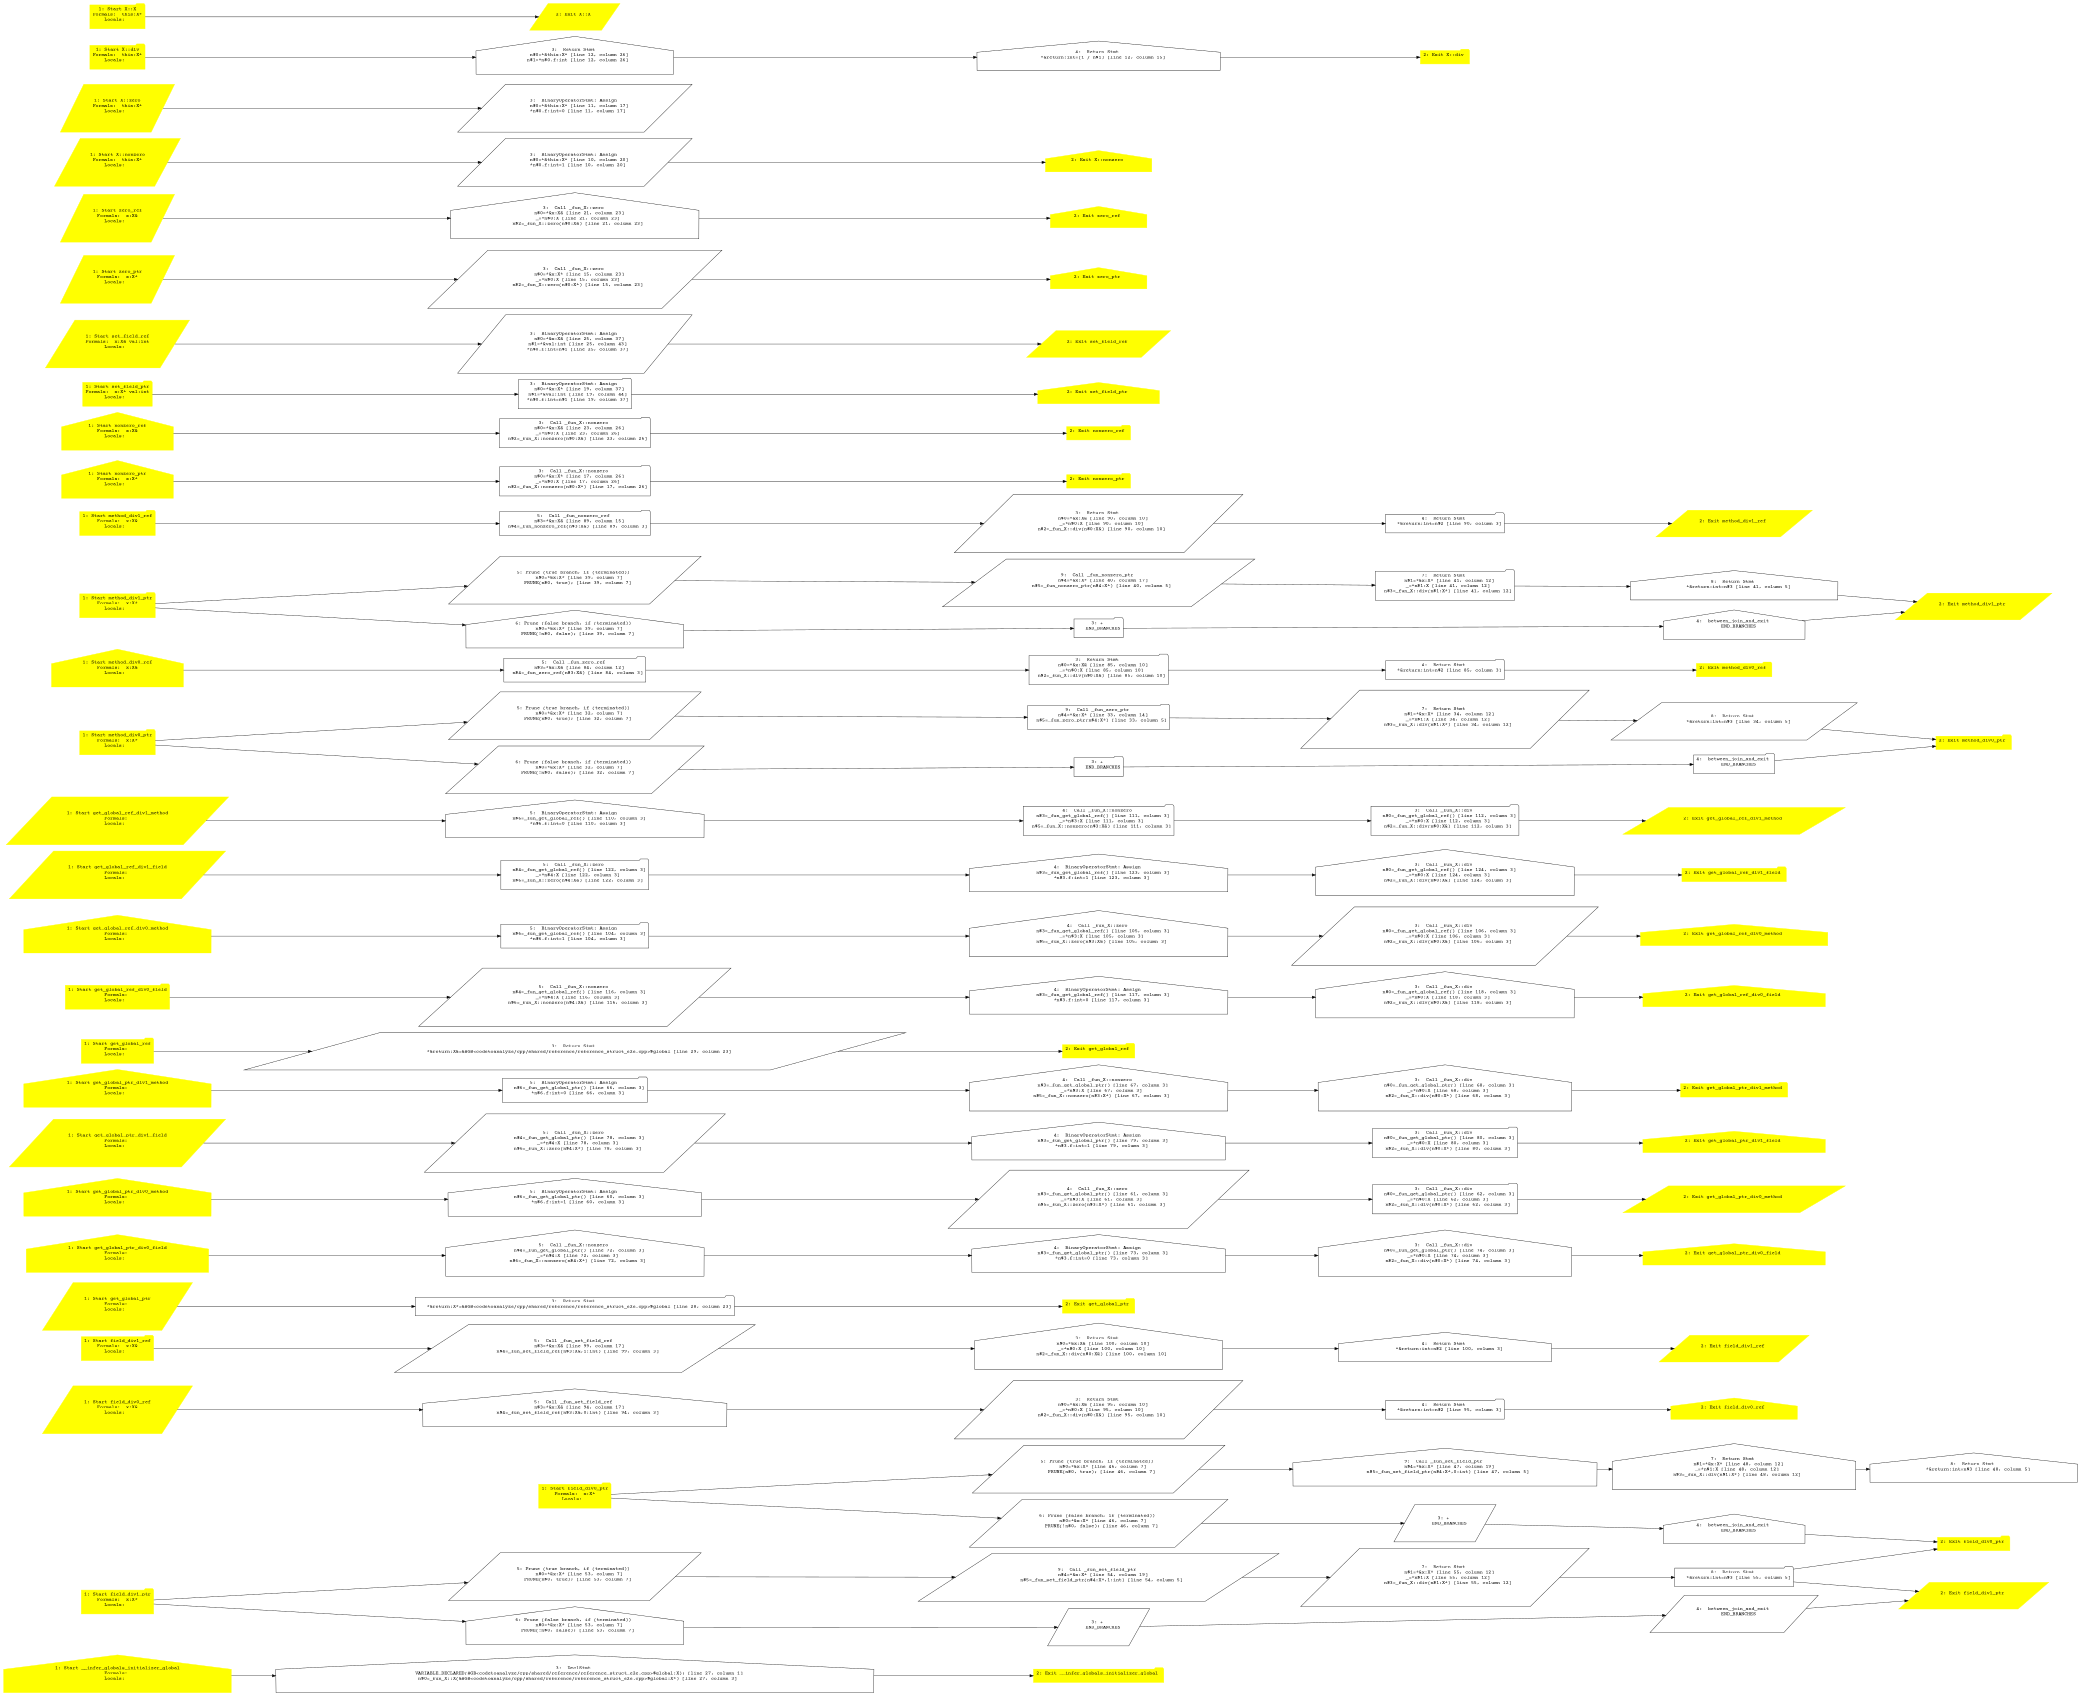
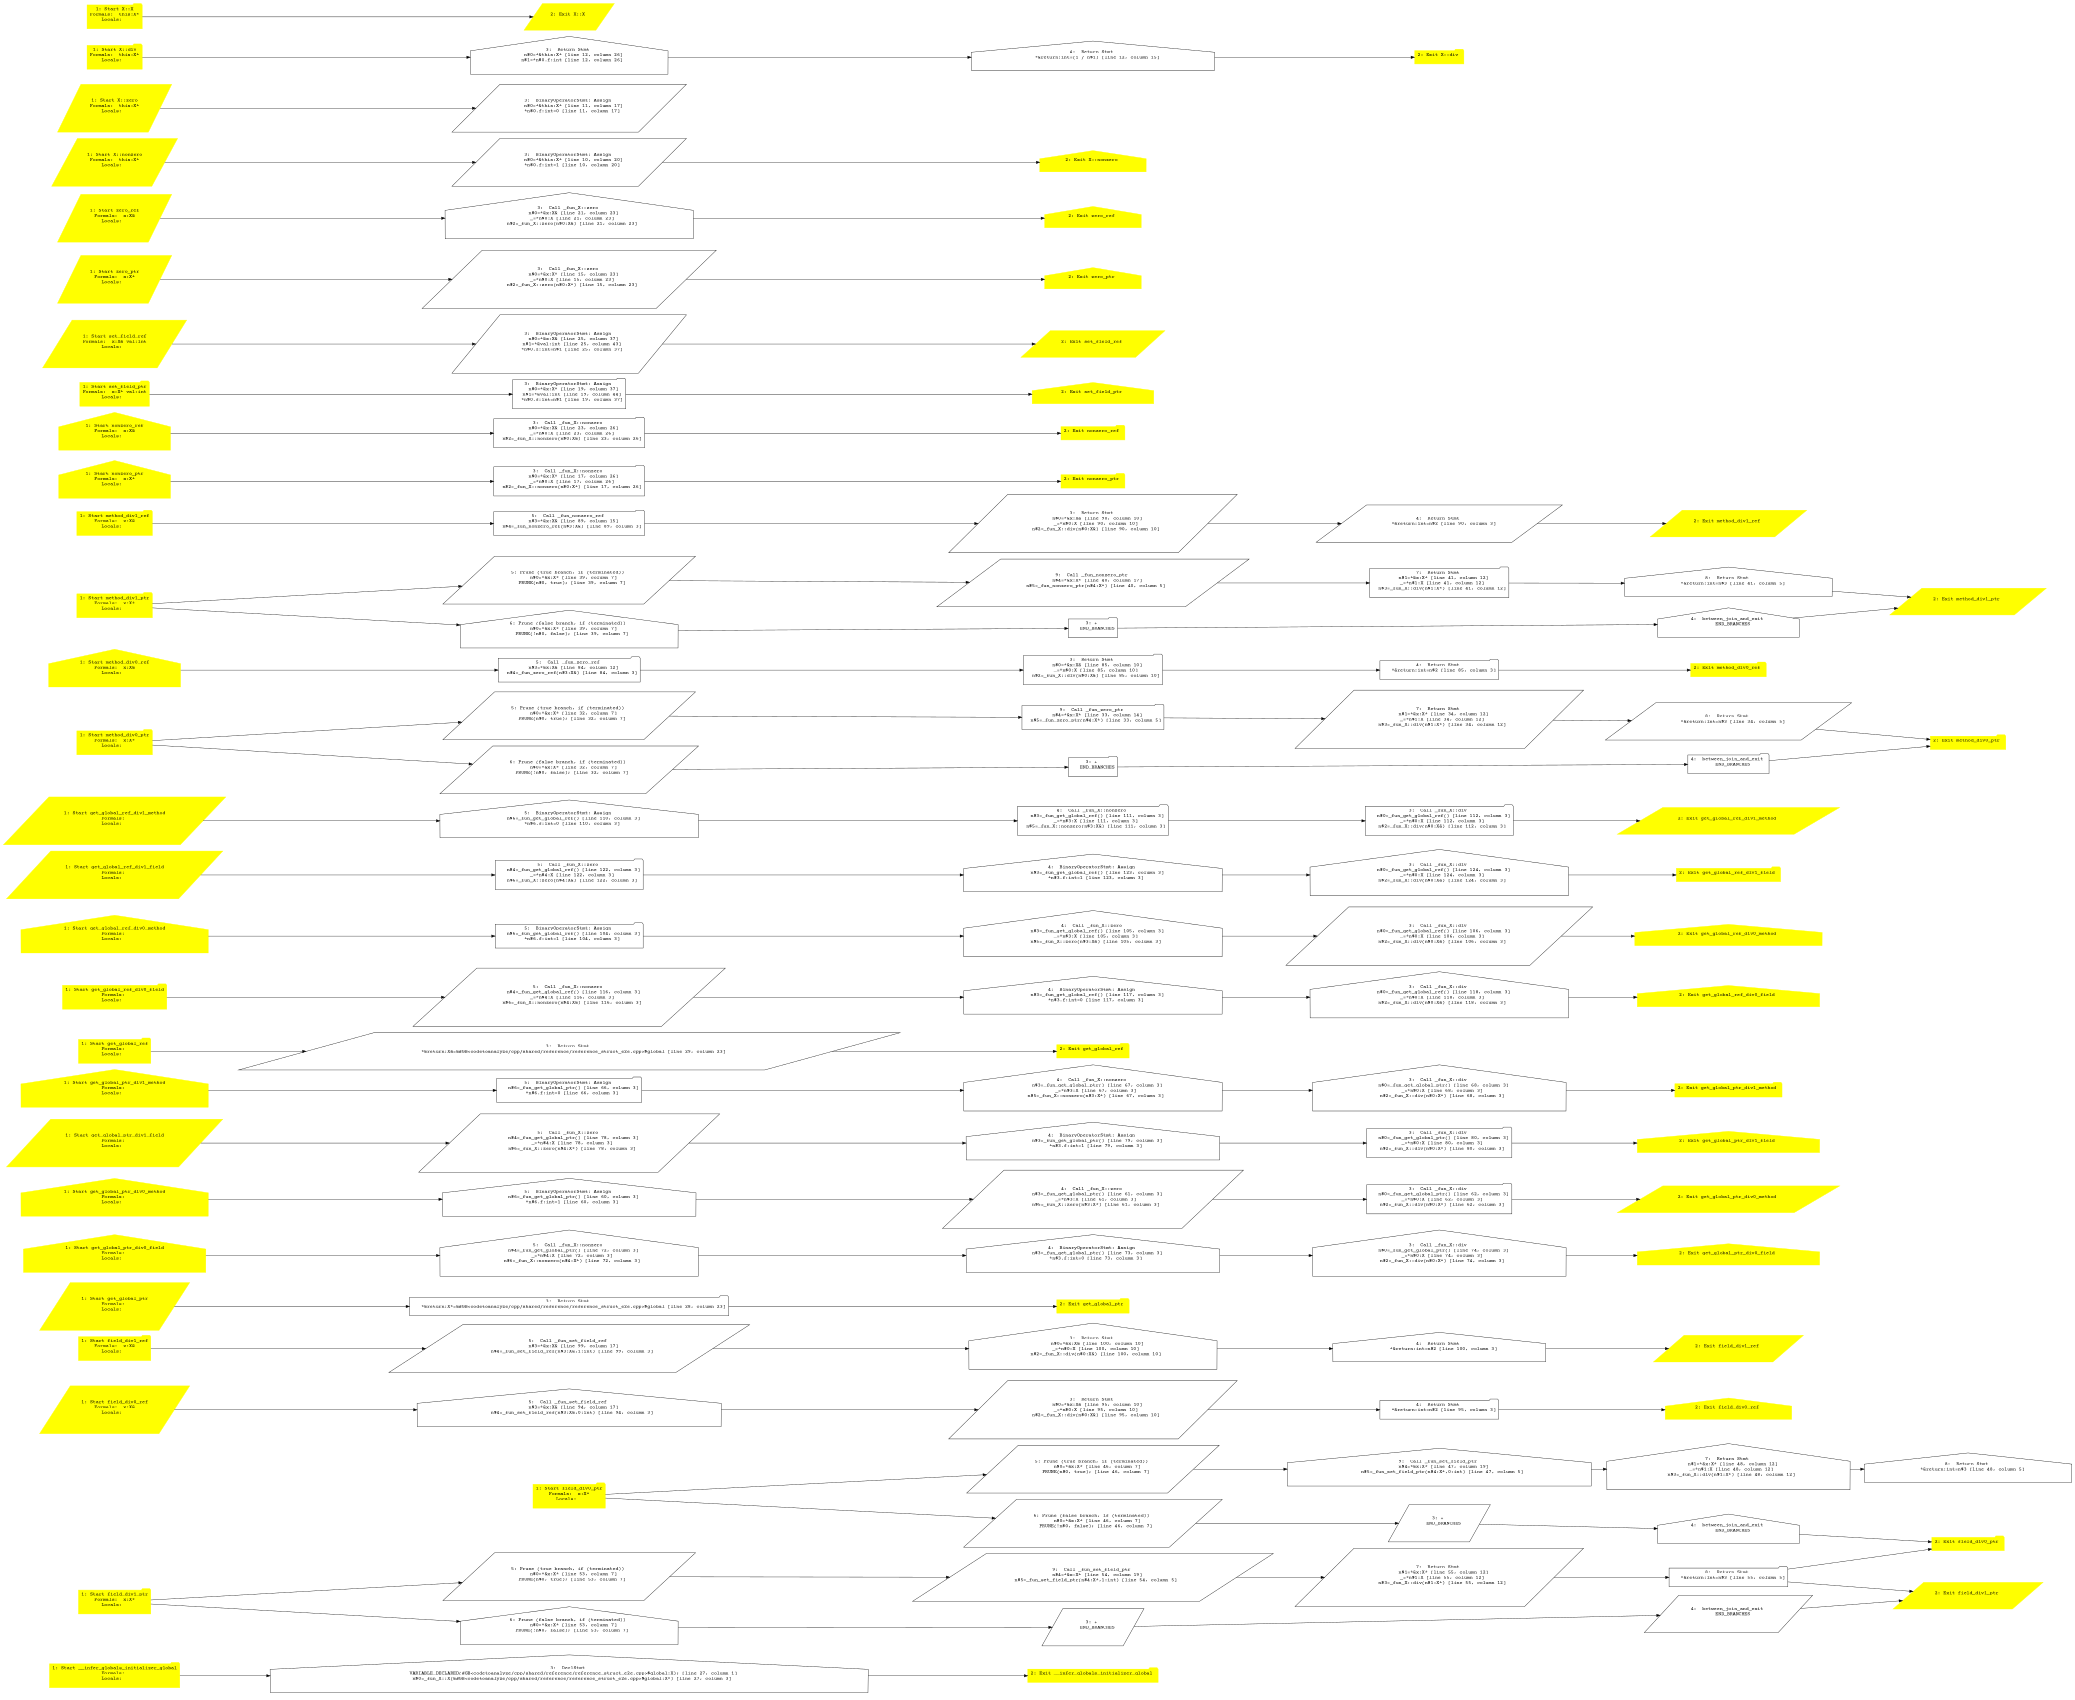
(1445, 524) -> (1439, 524)
(117, 1676) -> (115, 1676)
